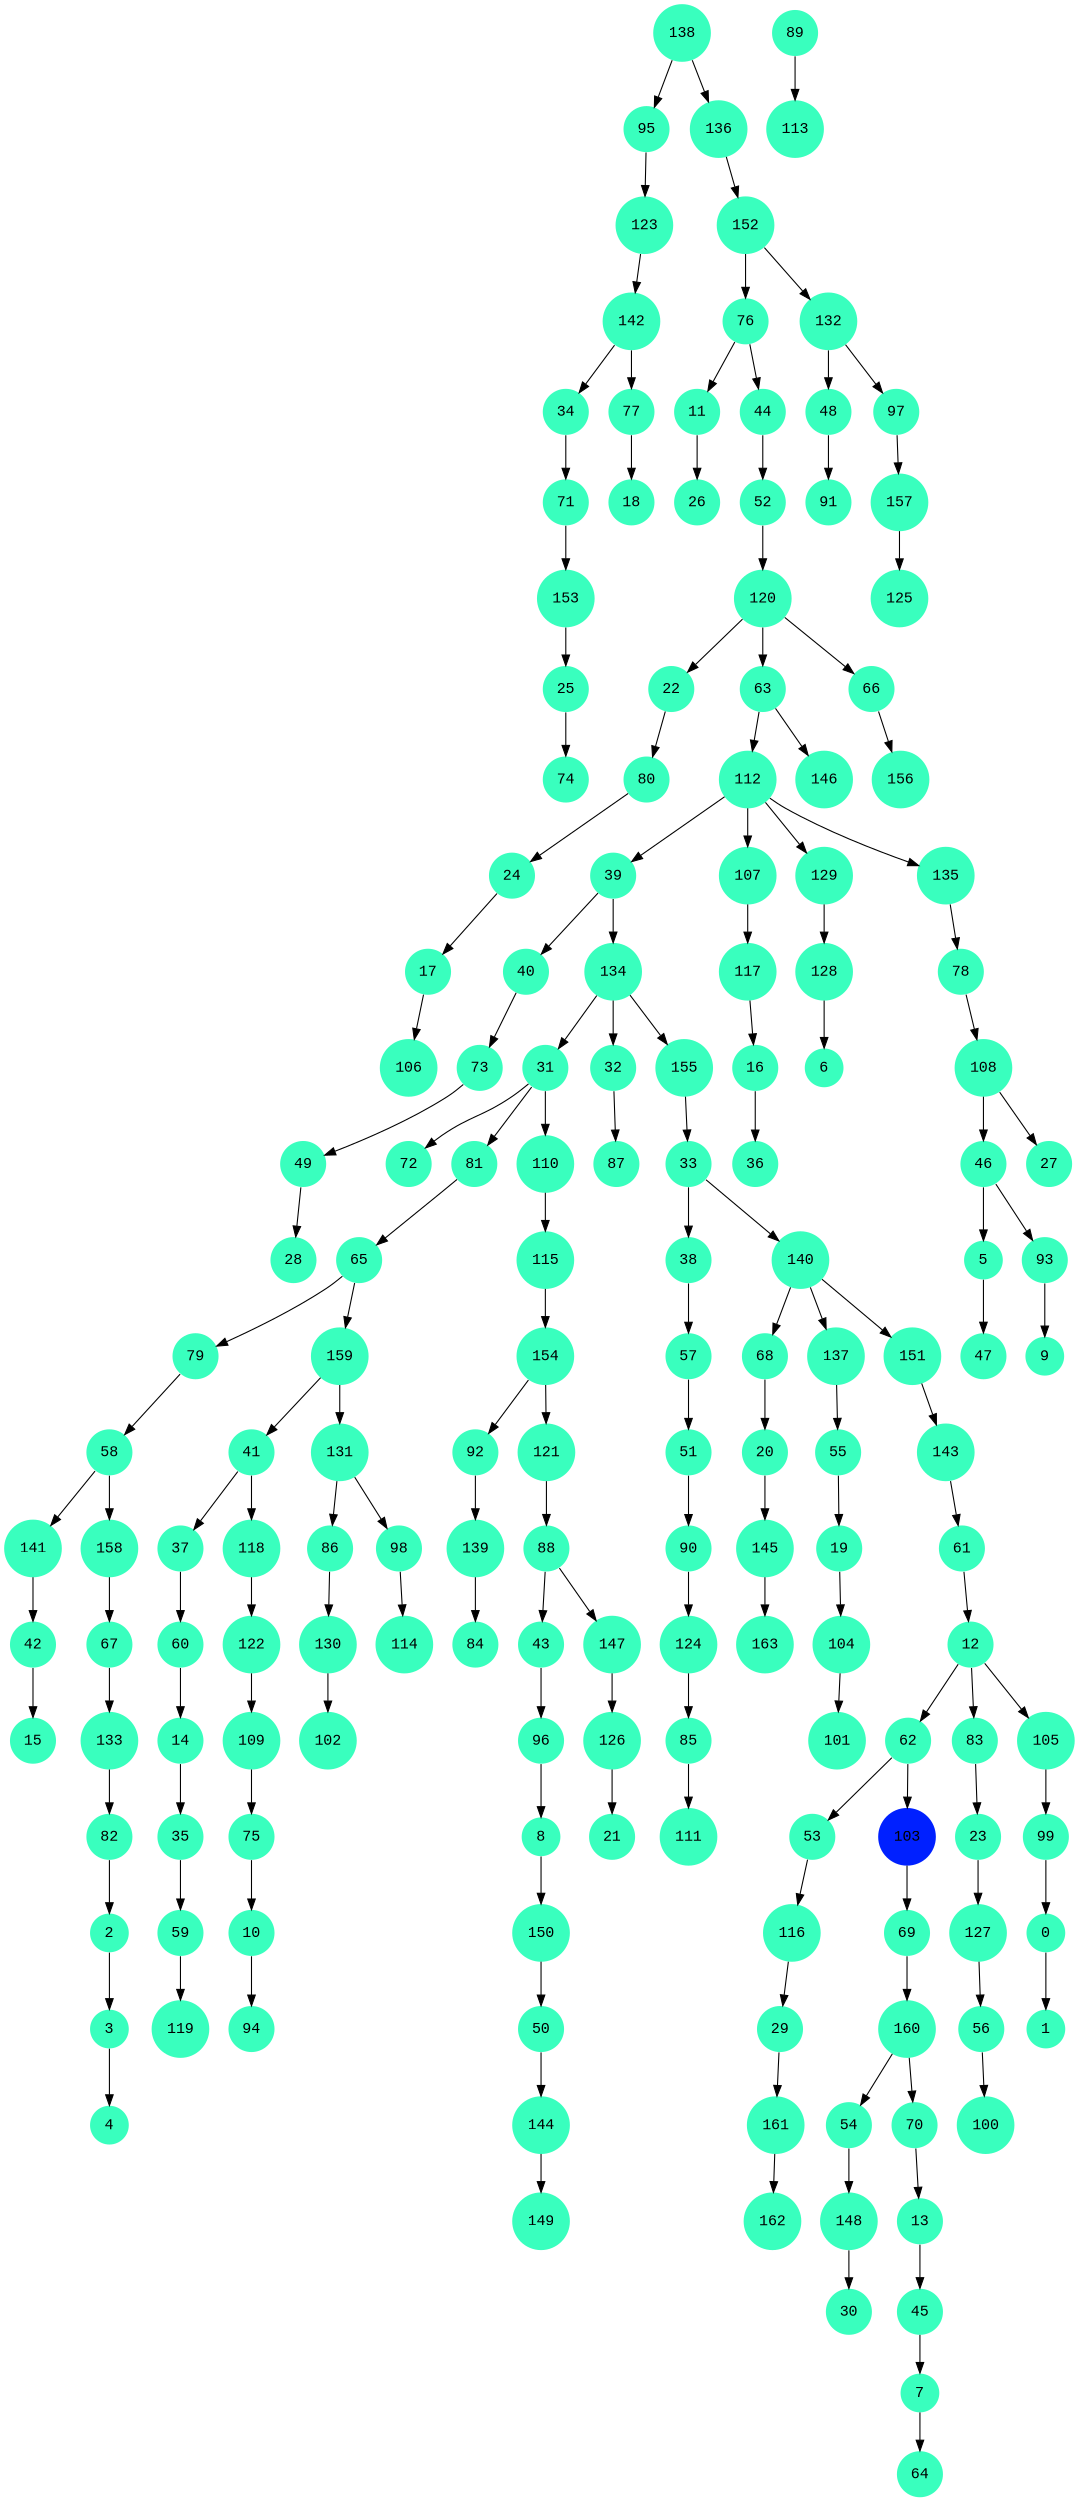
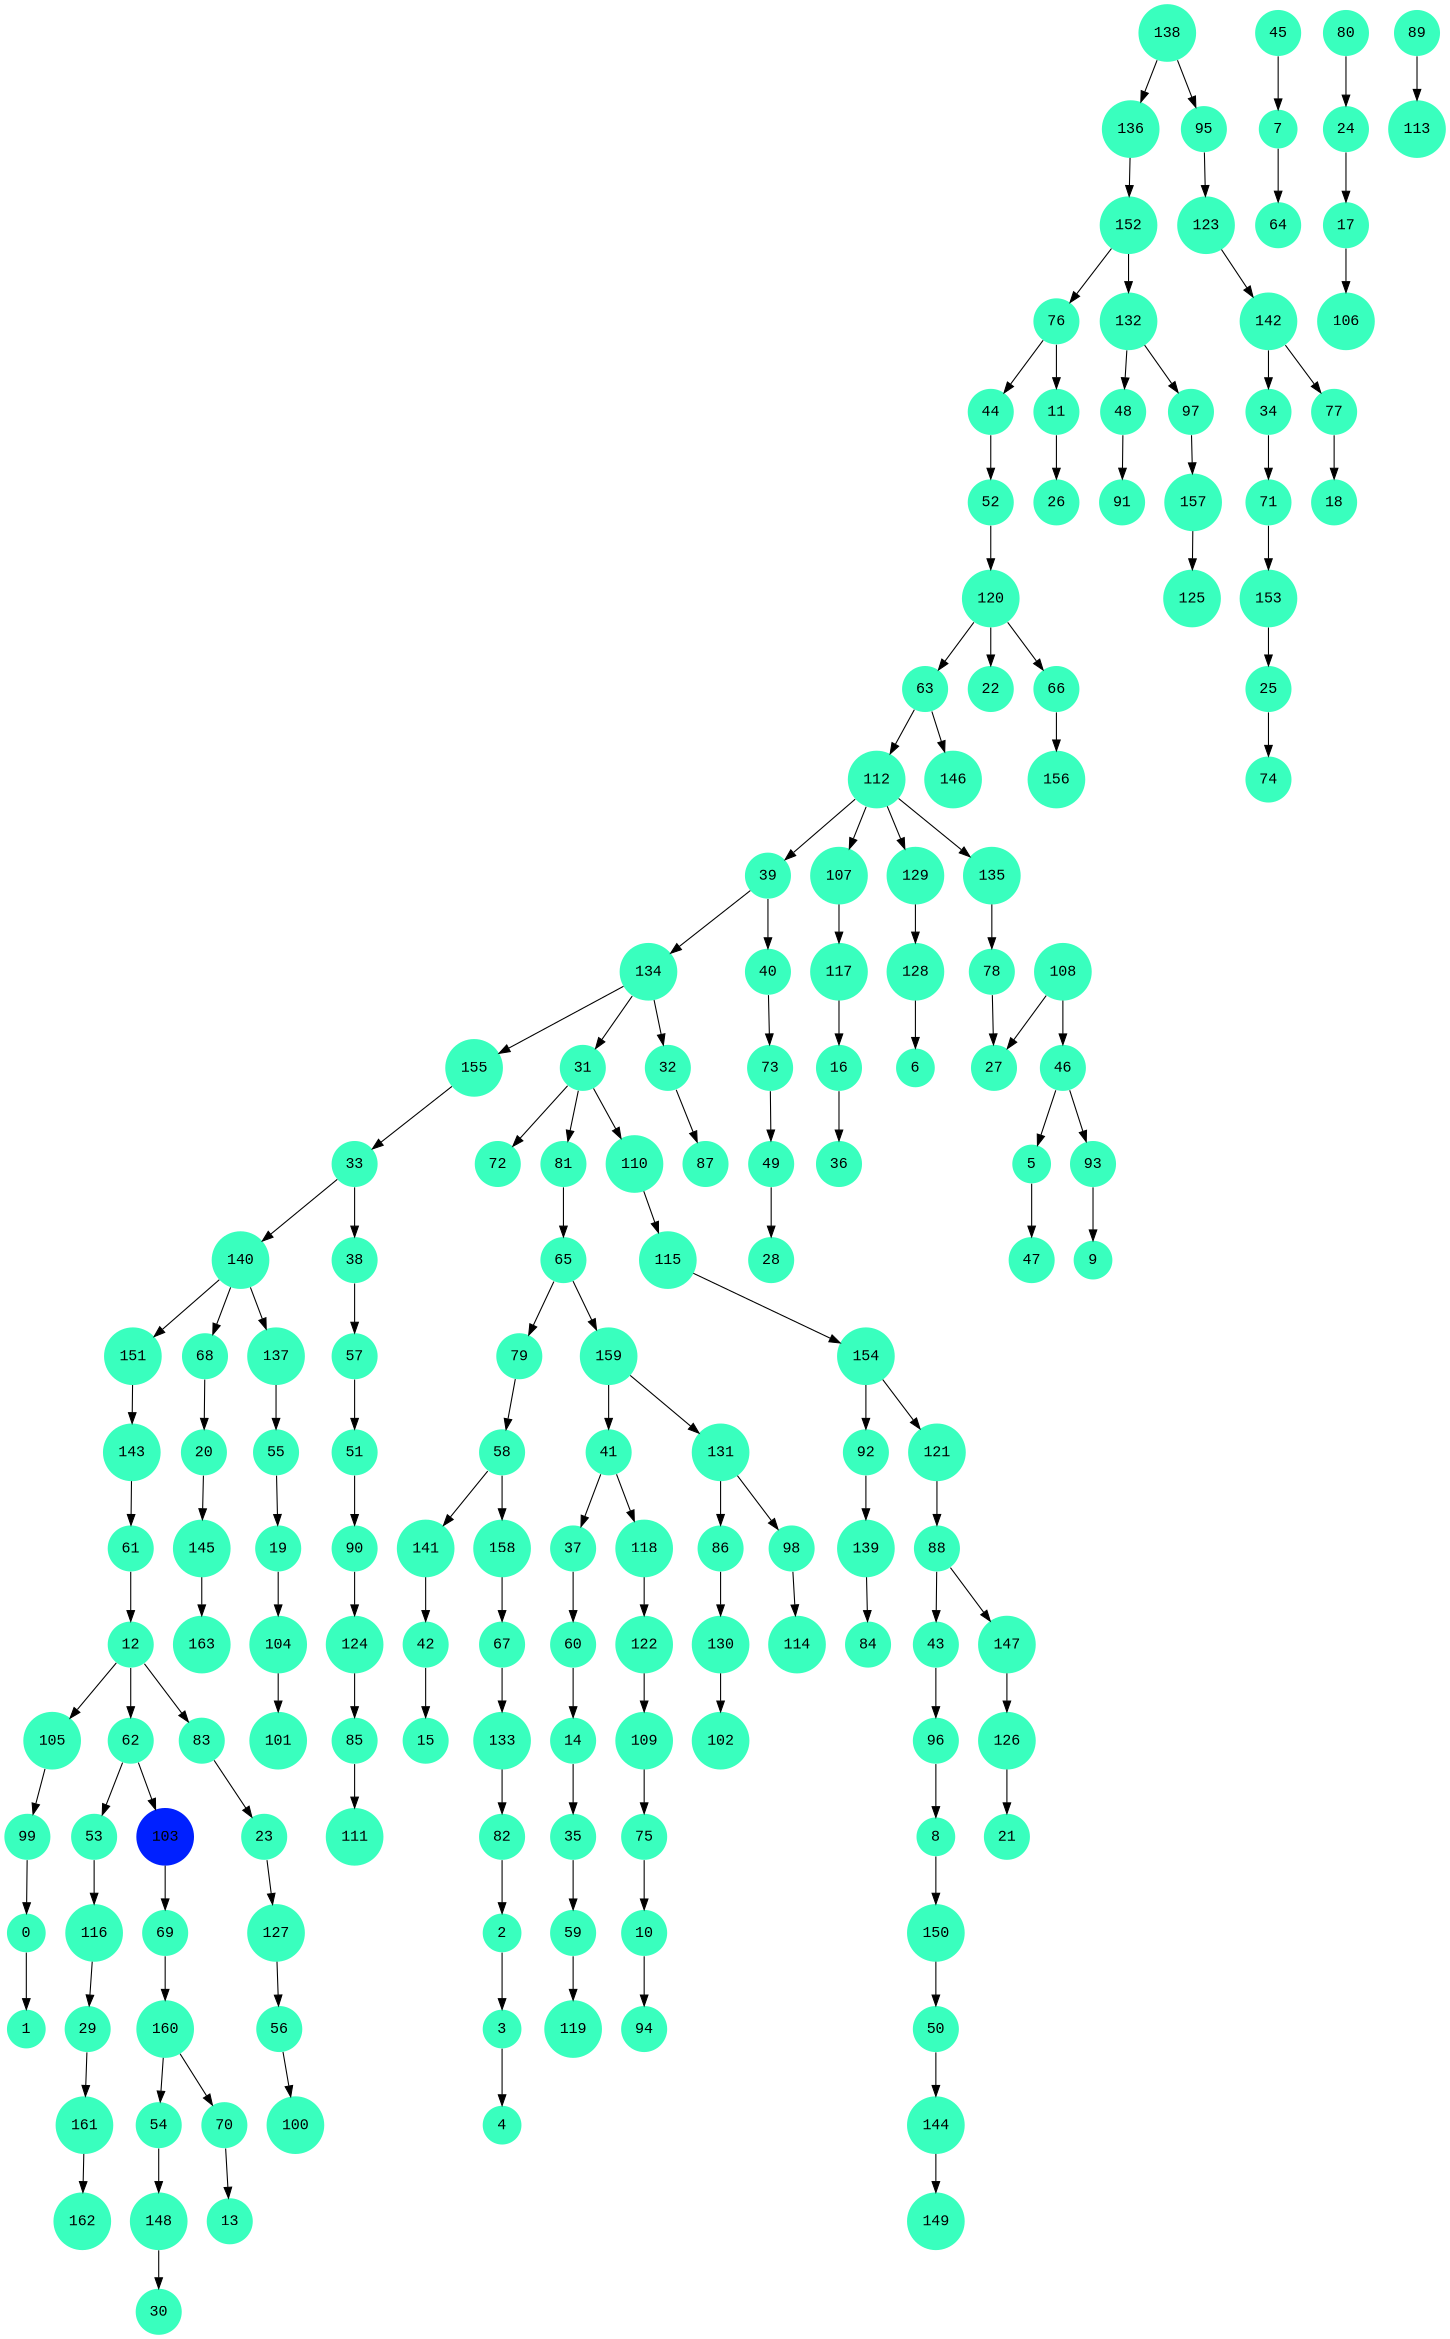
(660, 729) -> none
(970, 1012) -> (993, 1015)
(920, 2261) -> none
